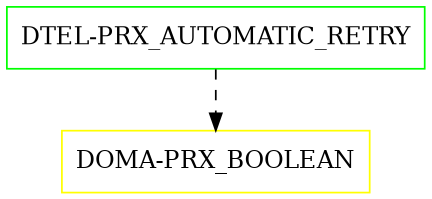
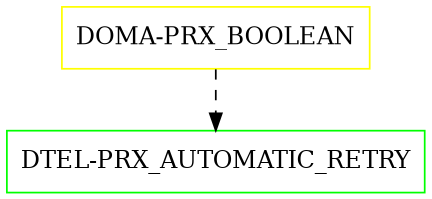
(216, 91) -> (216, 91)
